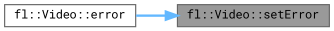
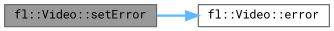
(151, 16) -> (172, 16)
